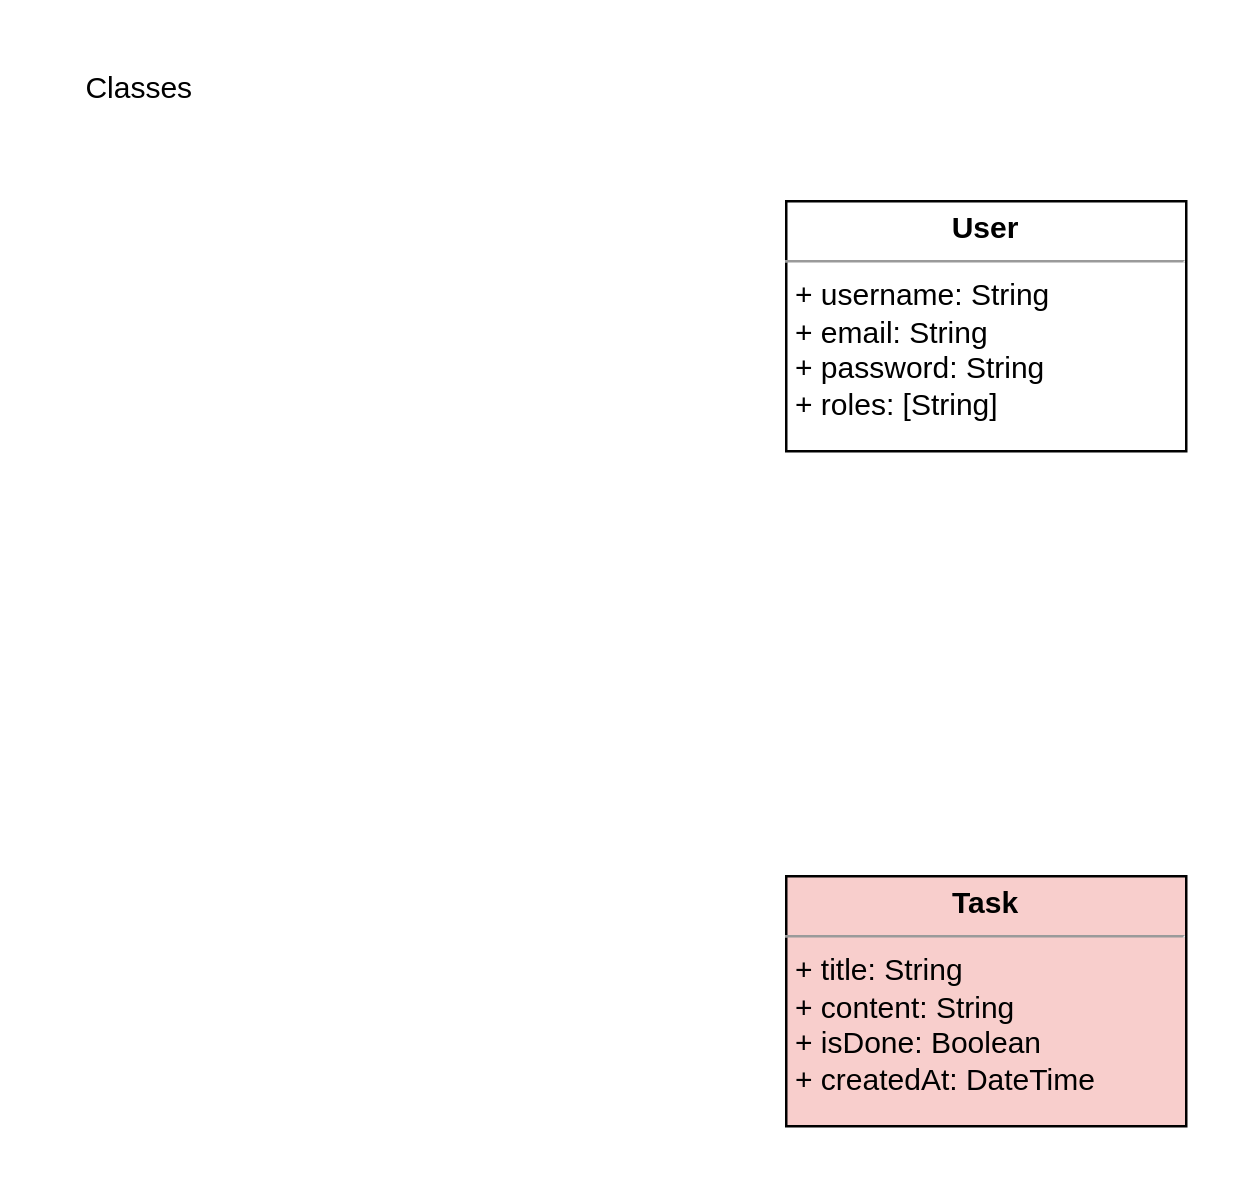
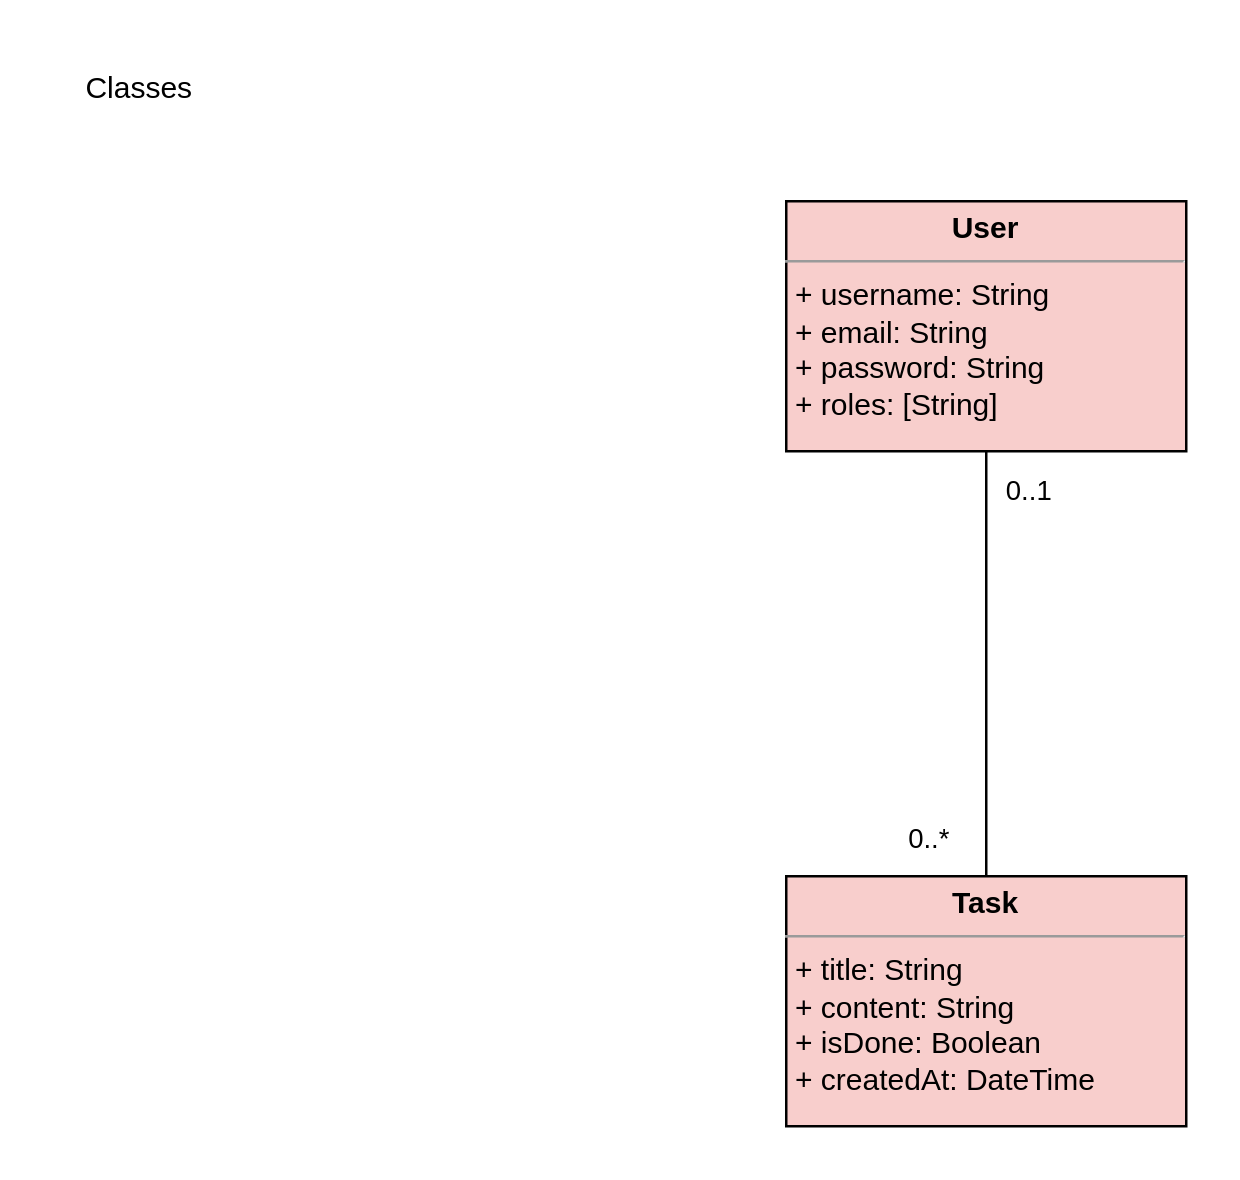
(986, 326) -> (986, 326)
none -> (986, 663)
